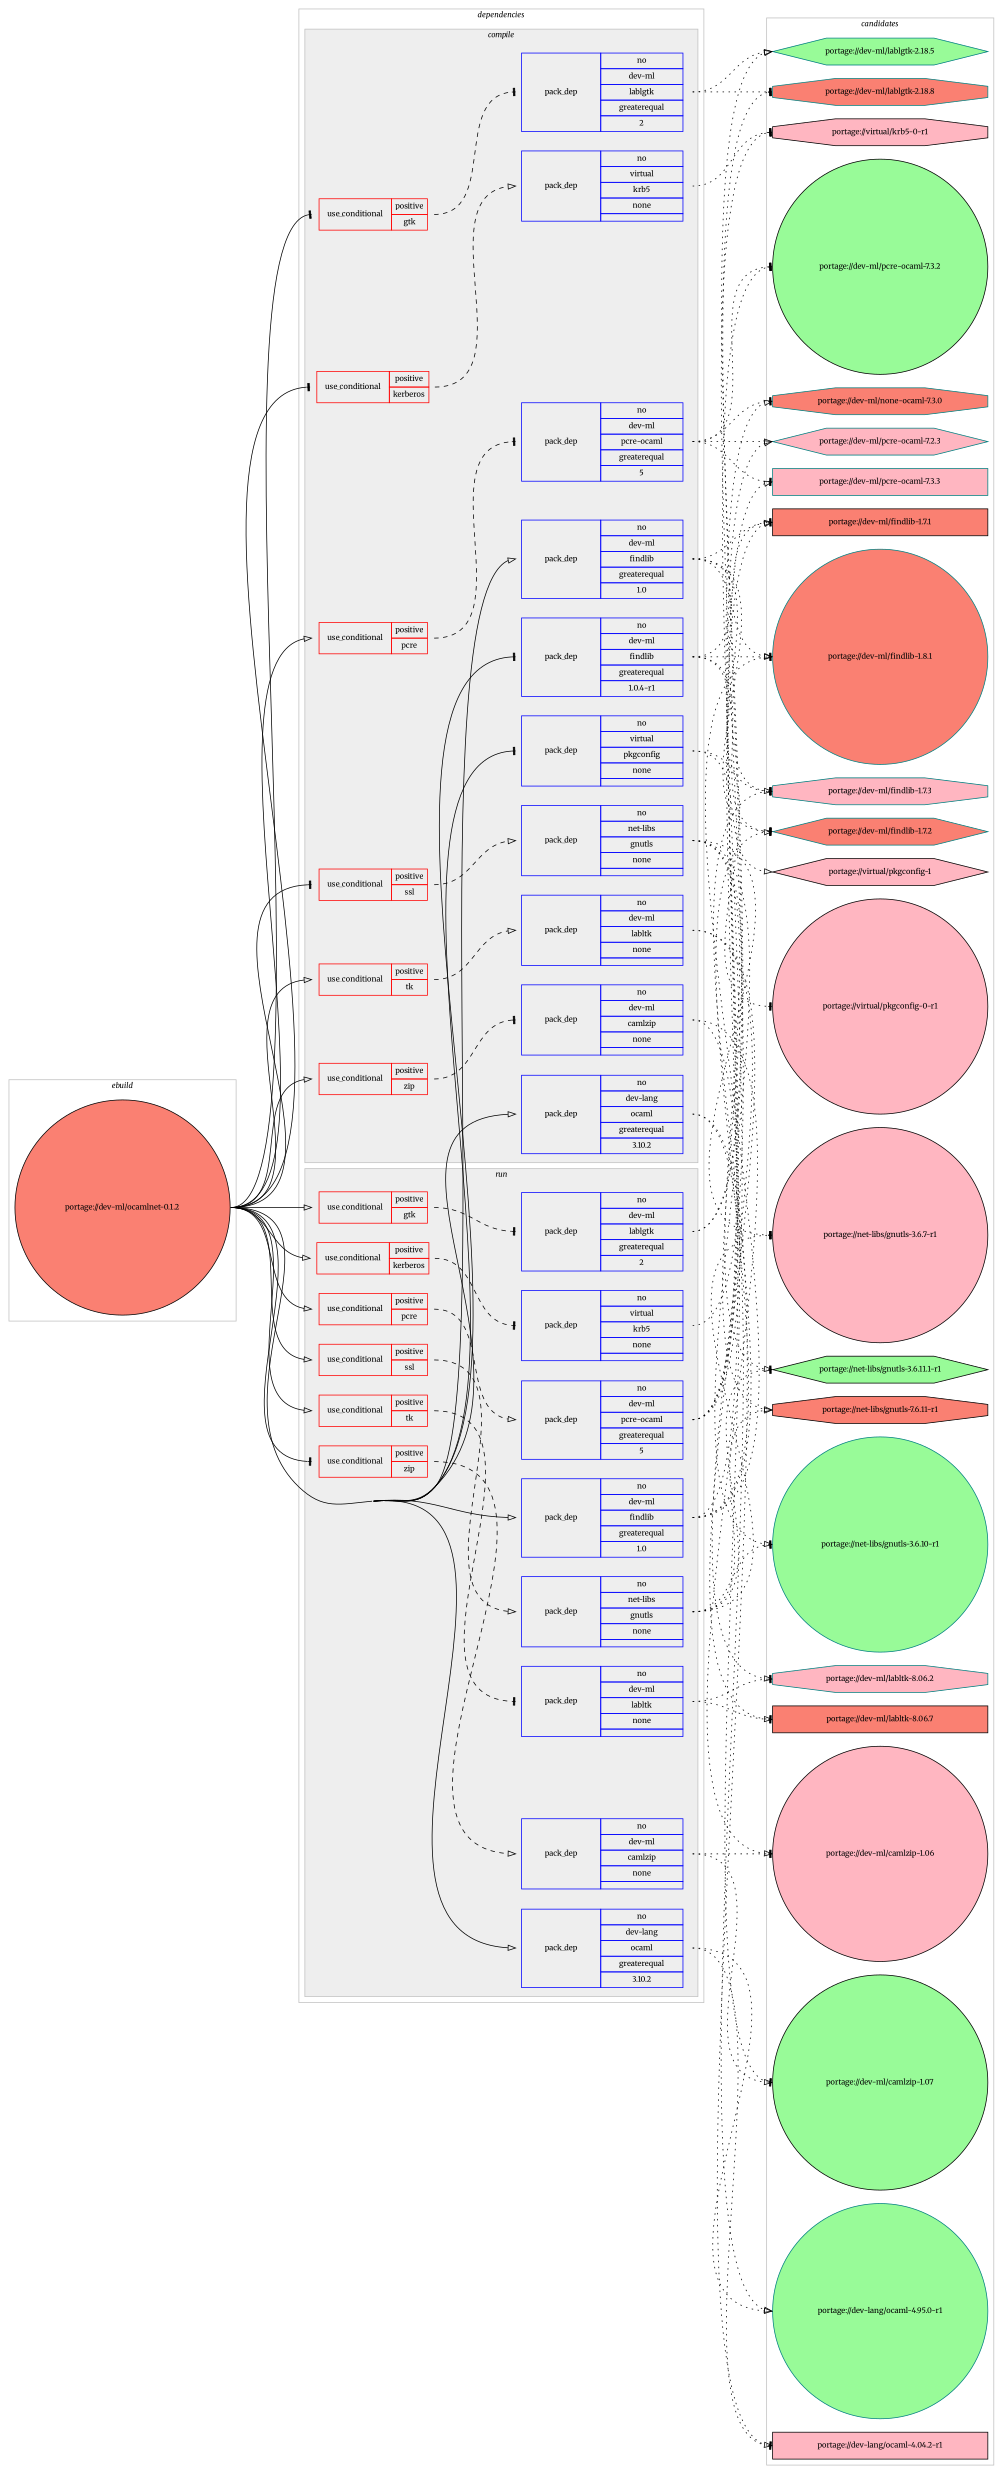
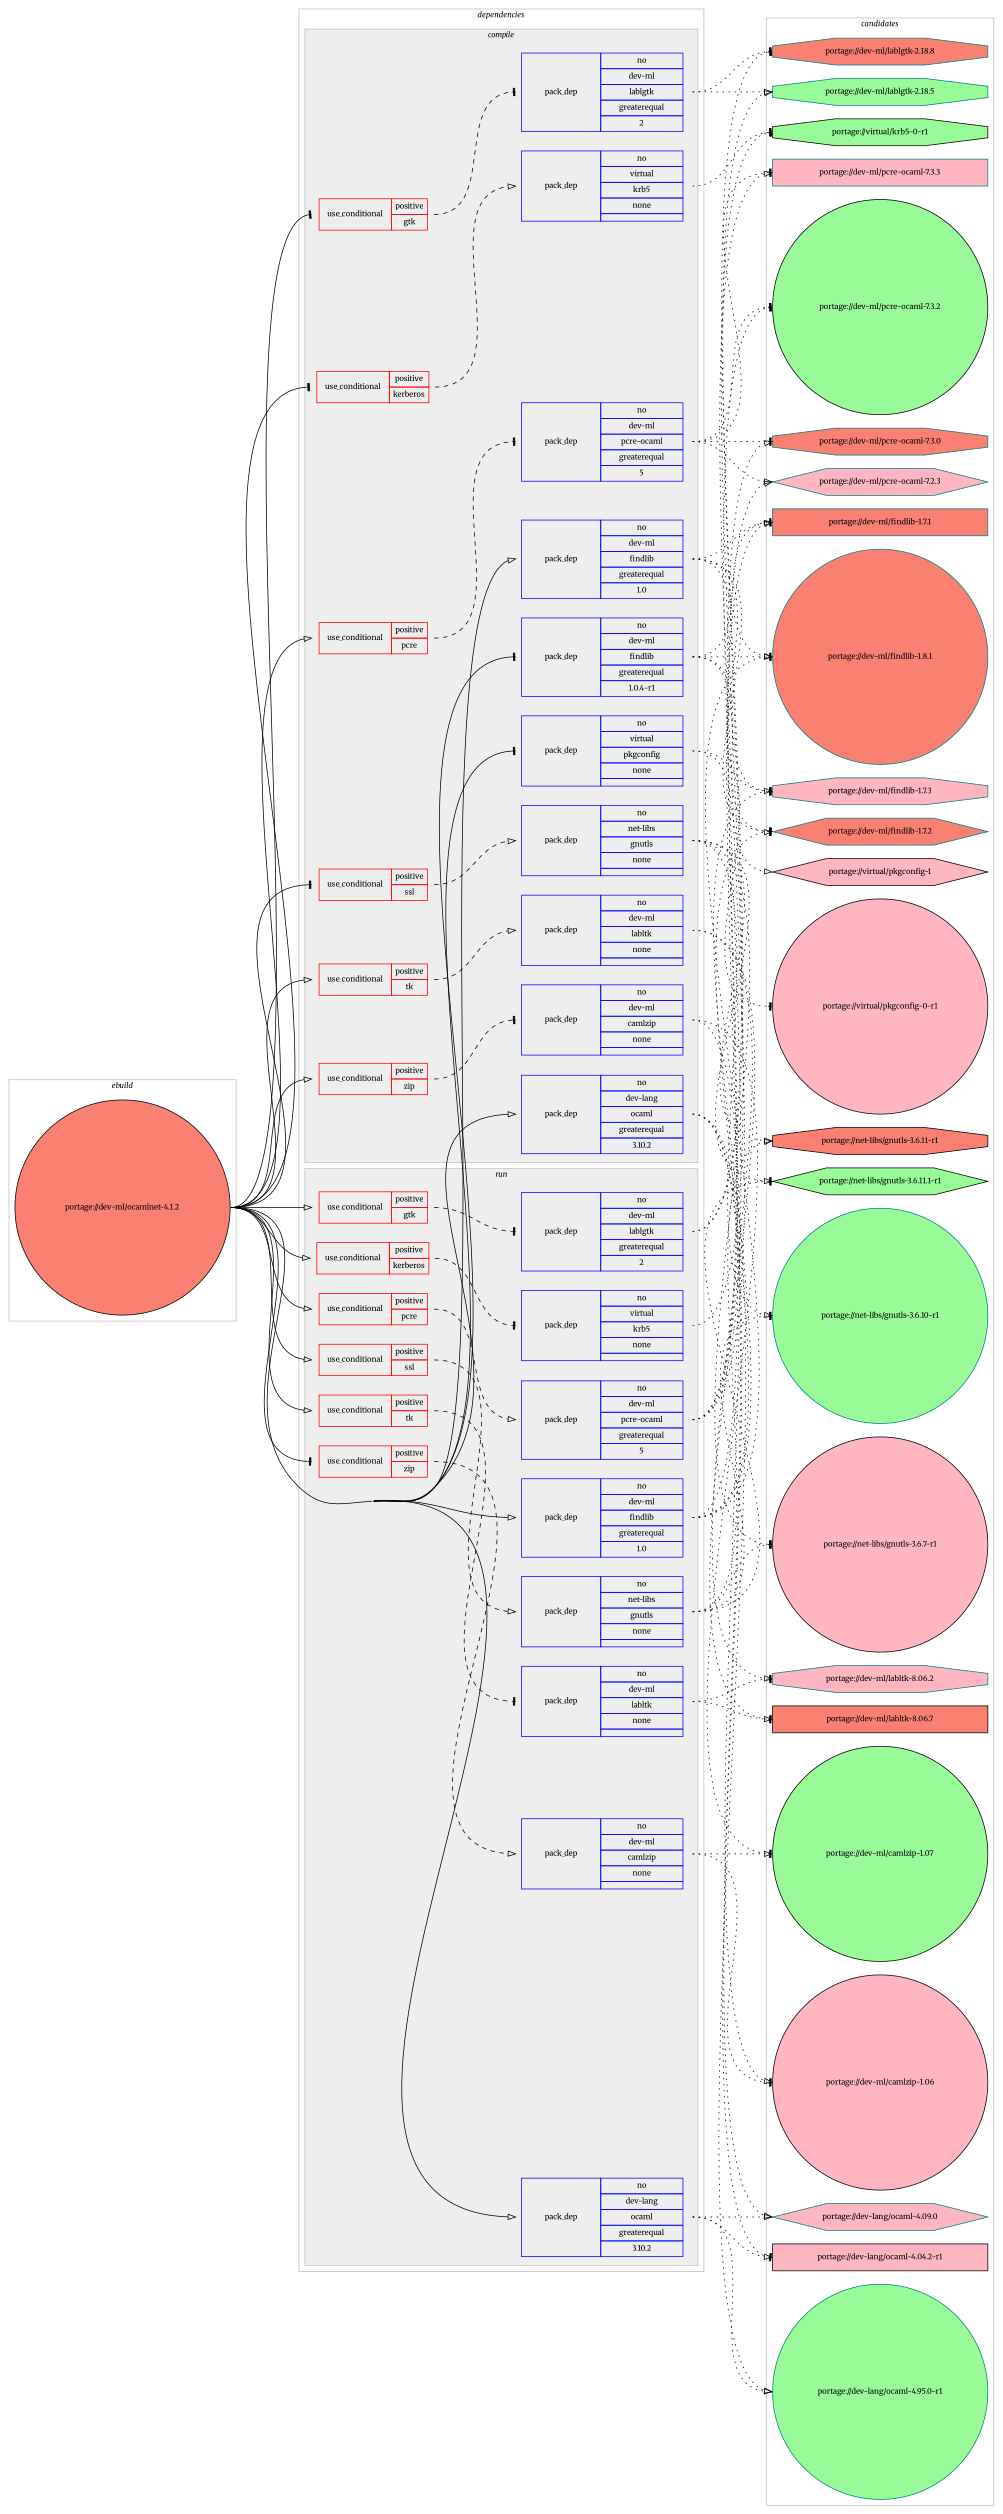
(880, 52) -> (880, 92)
(880, 132) -> (880, 132)
(880, 401) -> (880, 442)
(880, 522) -> (880, 522)
(123, 1208) -> (123, 1208)
(880, 1410) -> (880, 1141)
none -> (880, 2217)
